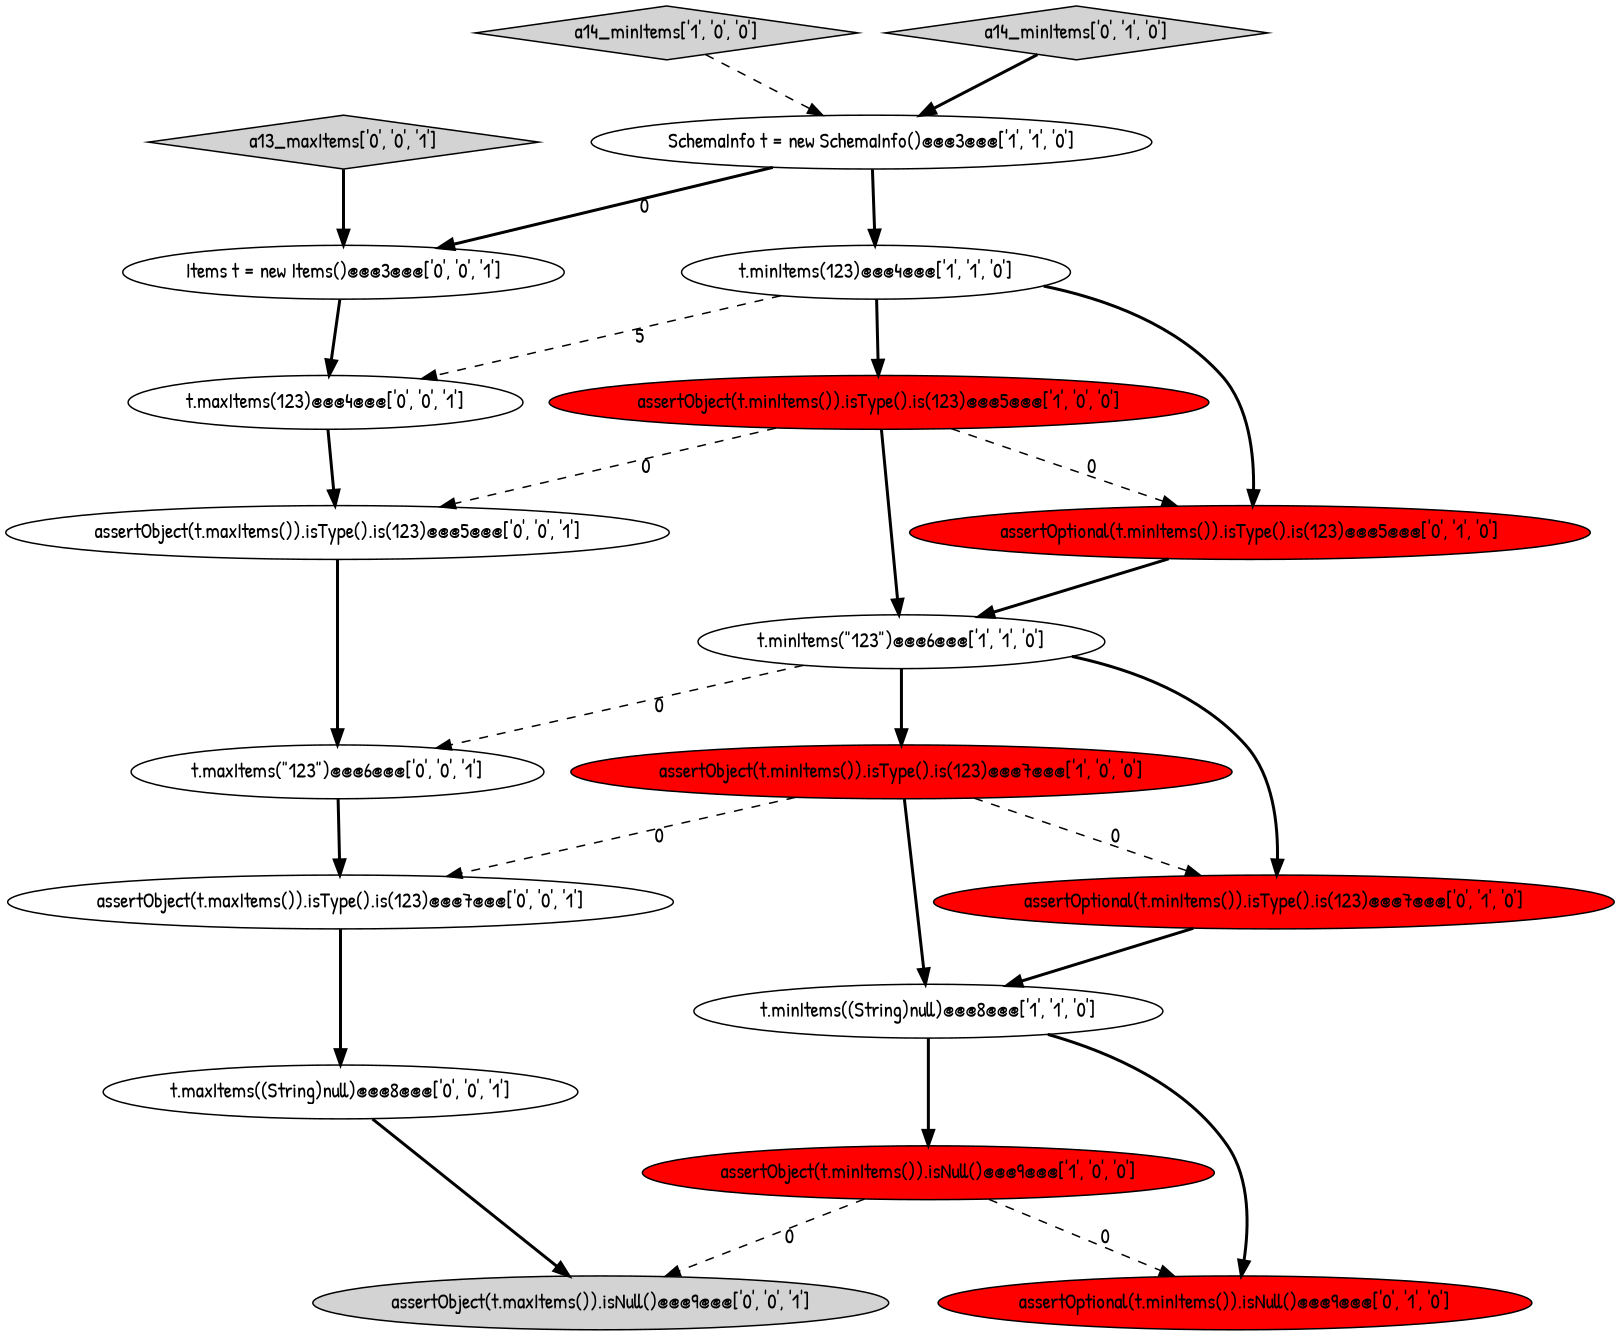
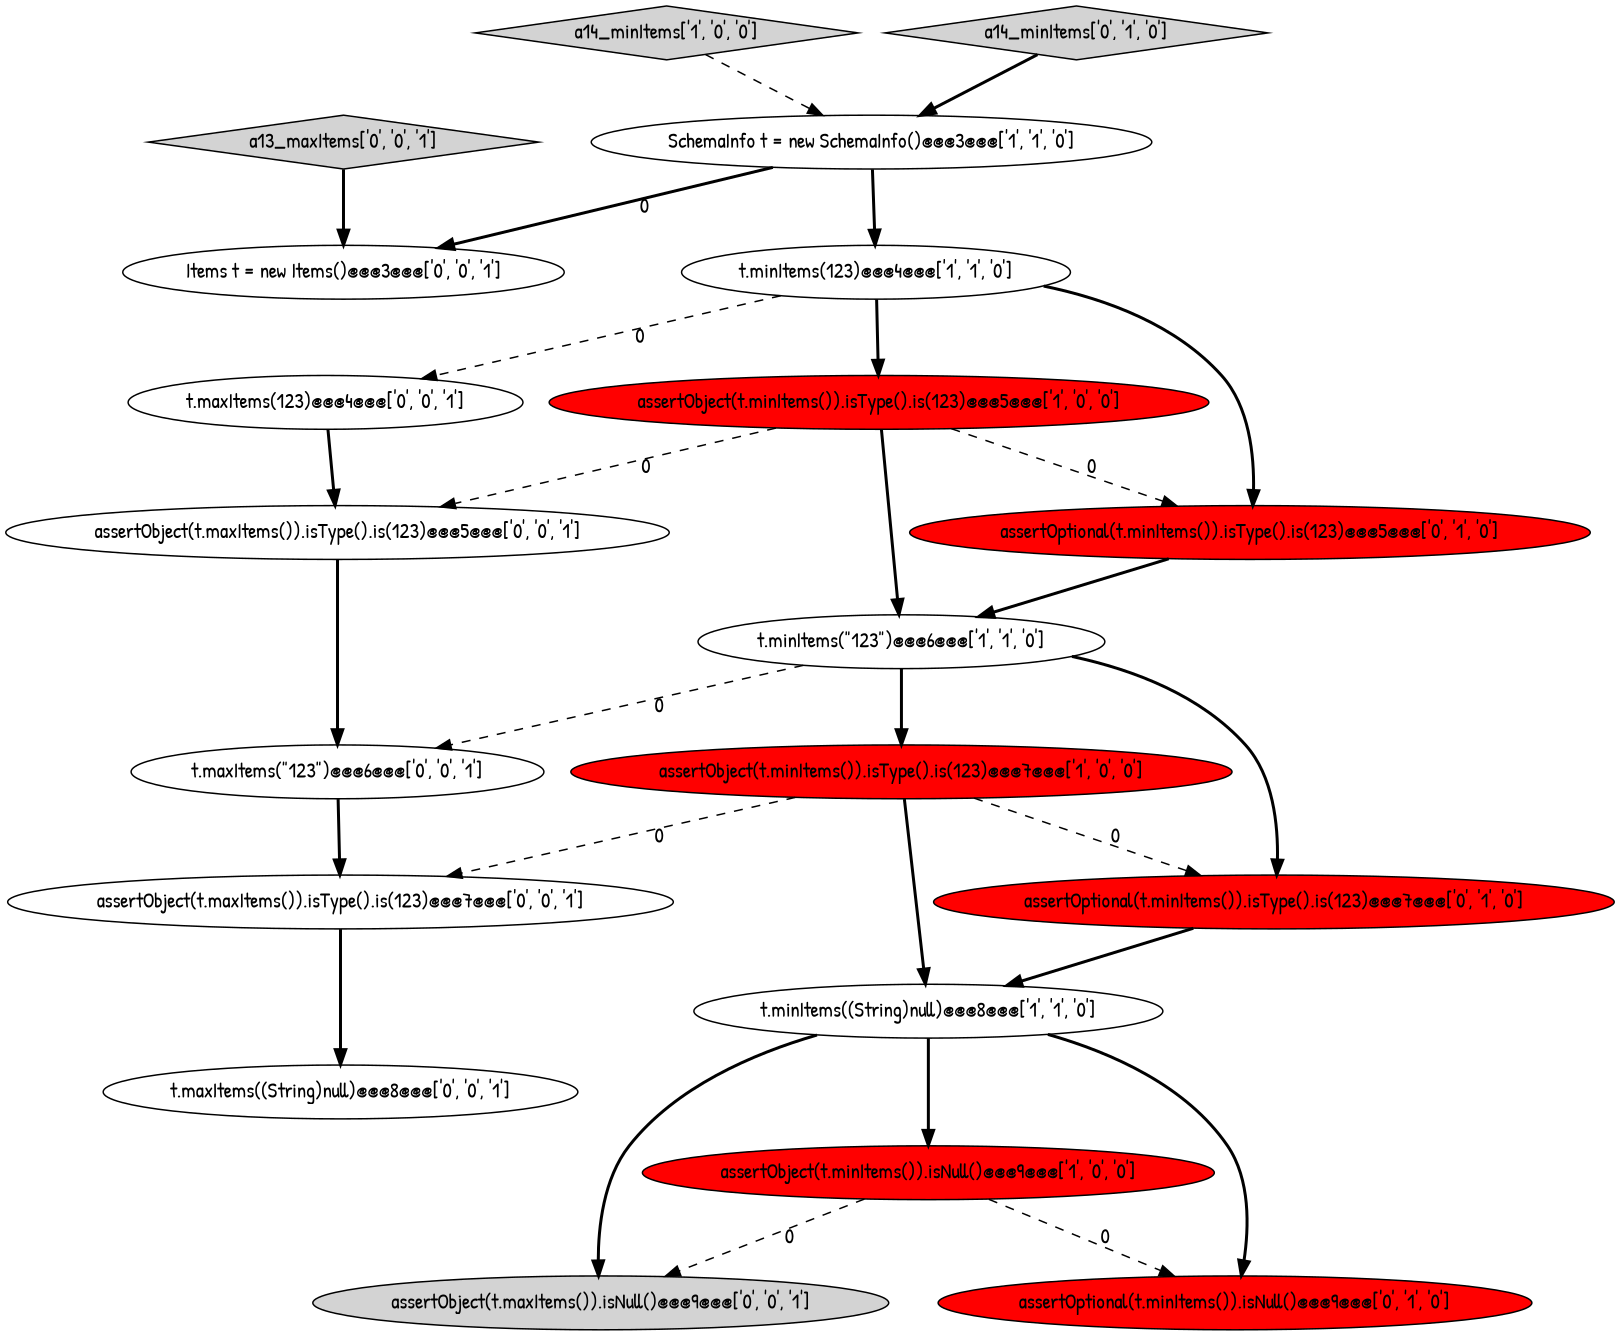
(336, 330) -> none
(640, 337) -> (640, 337)
(465, 1193) -> (664, 1110)
